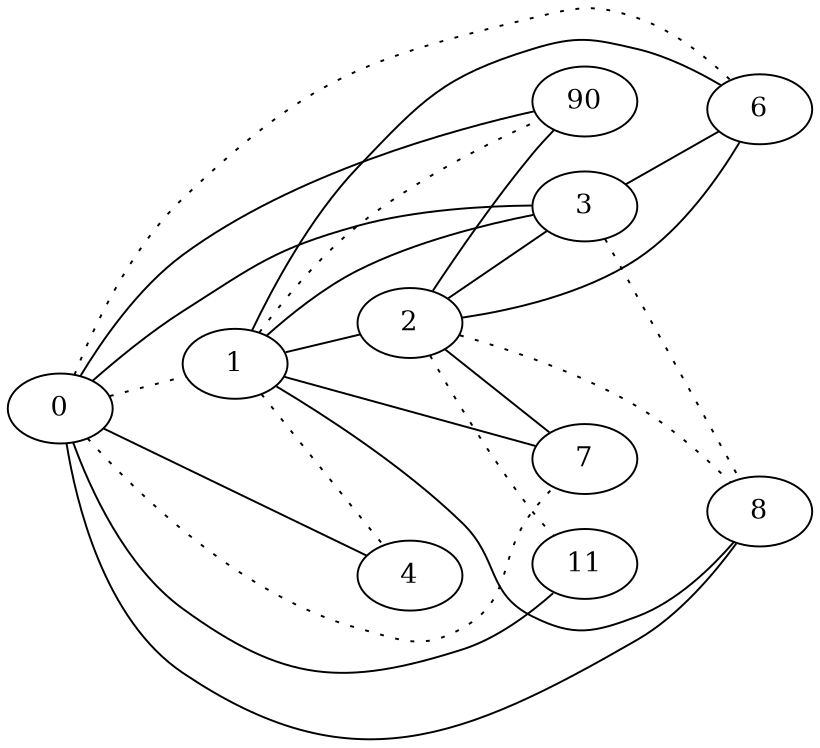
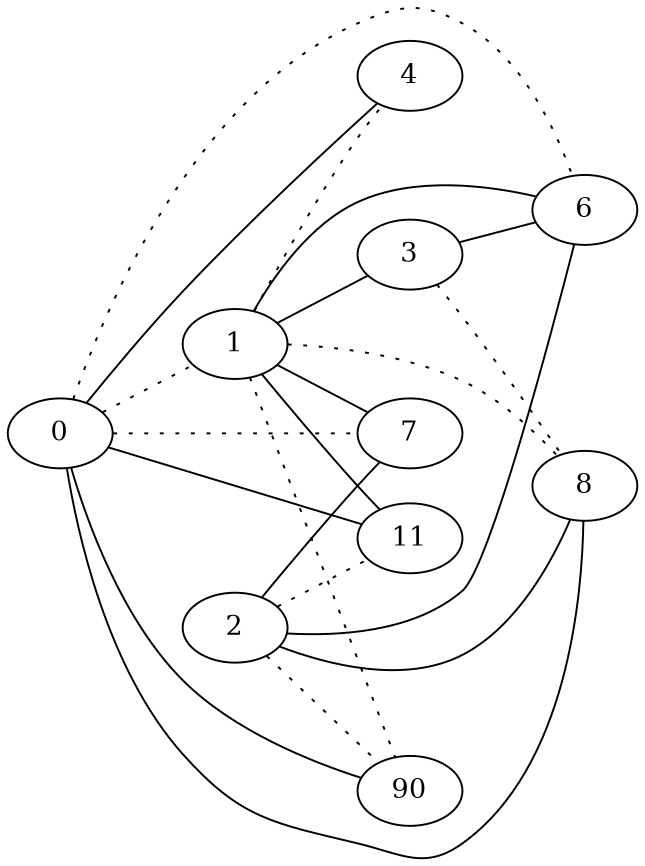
(502, 192) -> (323, 709)
(272, 257) -> none
(497, 265) -> none
(323, 343) -> (322, 446)
(606, 390) -> (457, 657)
(488, 561) -> (436, 370)
